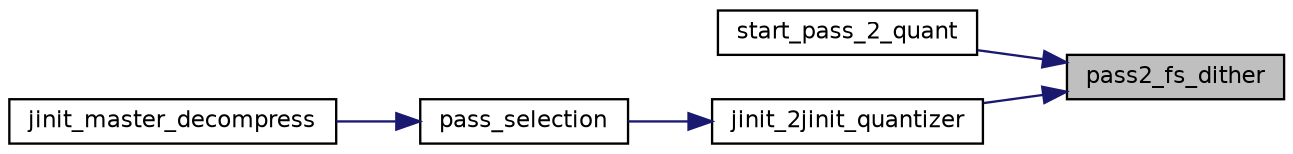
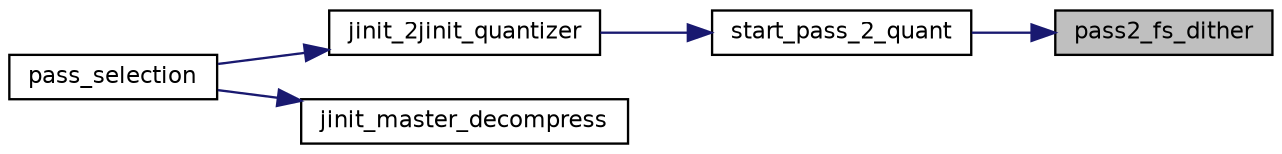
(1013, 99) -> (644, 33)
(366, 121) -> (248, 94)
